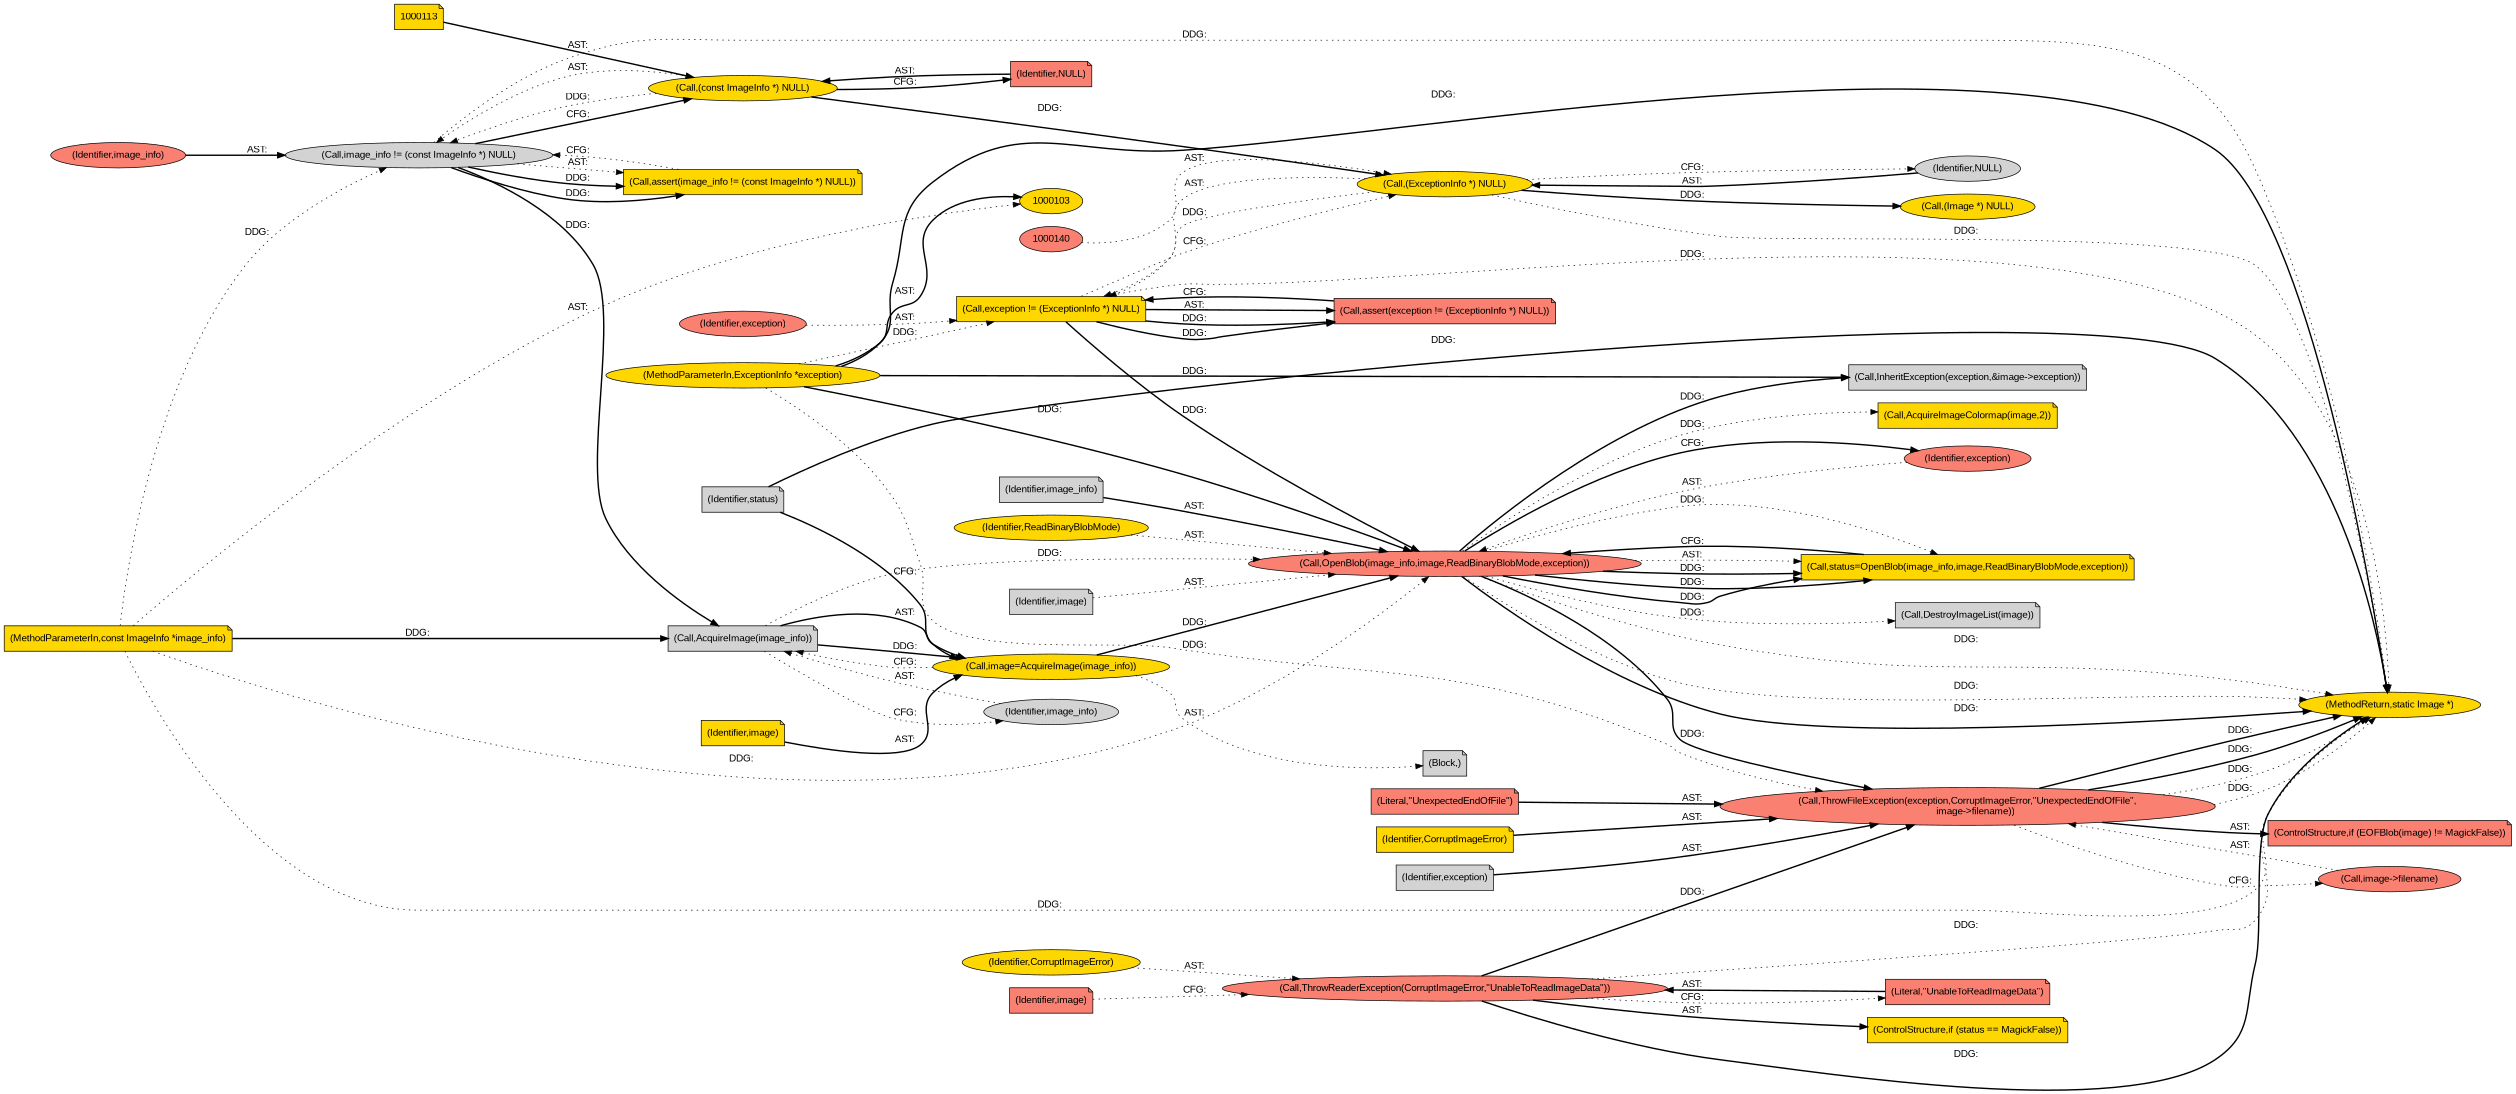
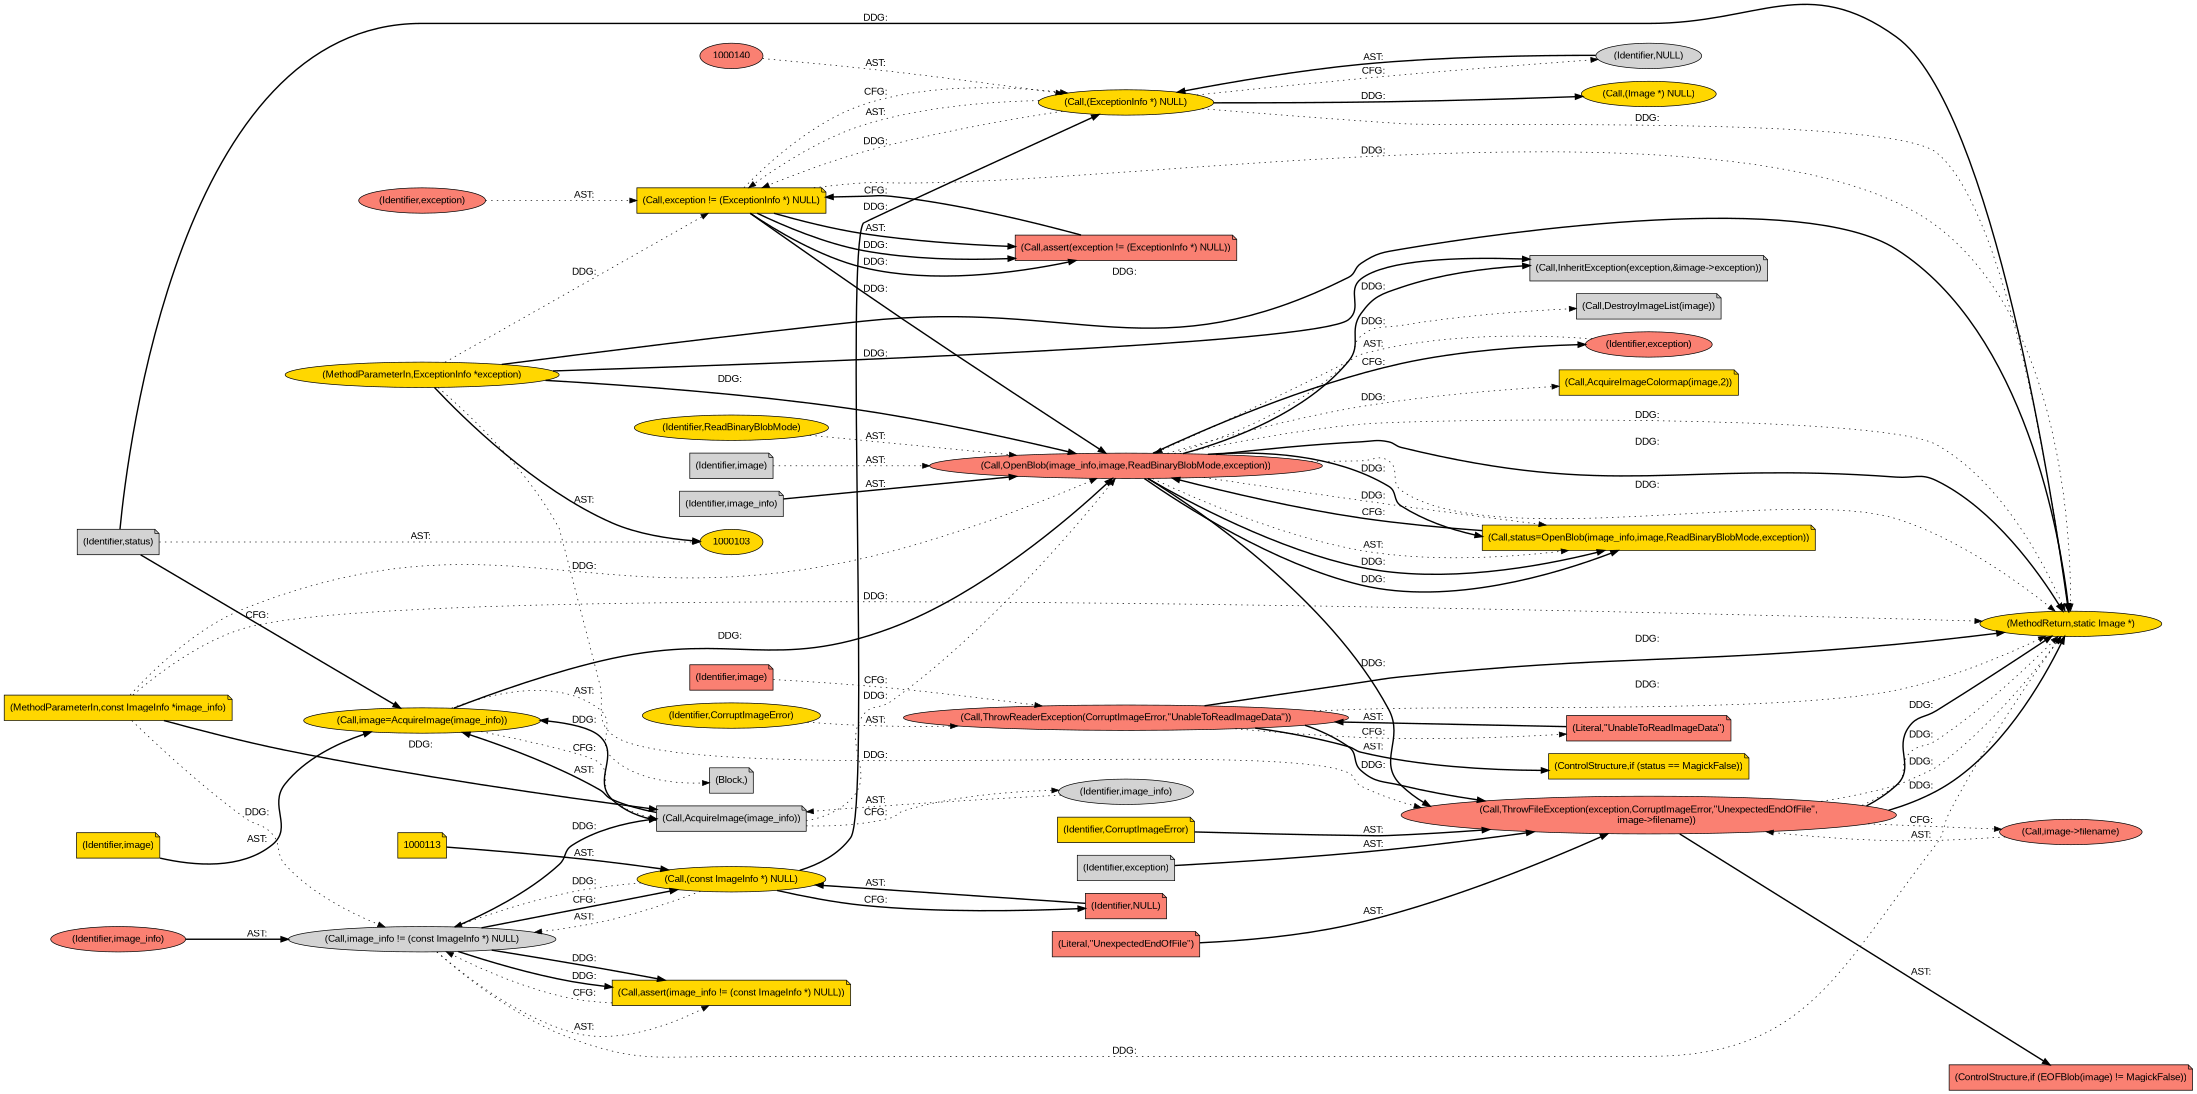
(538, 339) -> (426, 542)
